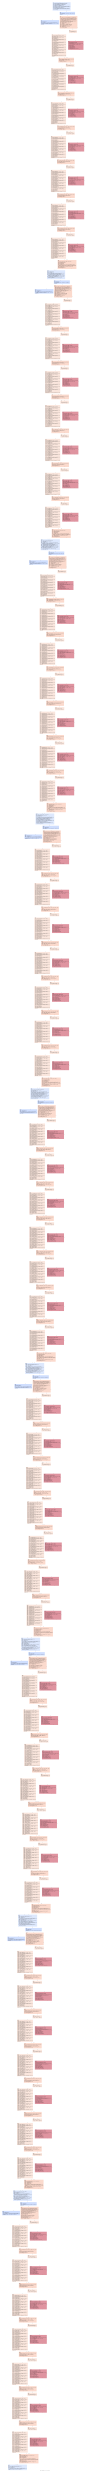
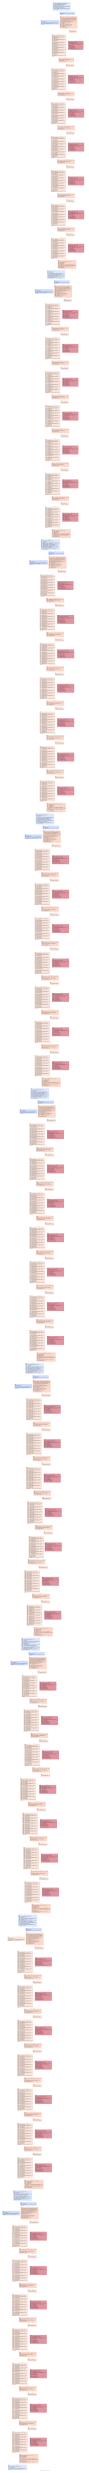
(16, 1939) -> (16, 1939)
